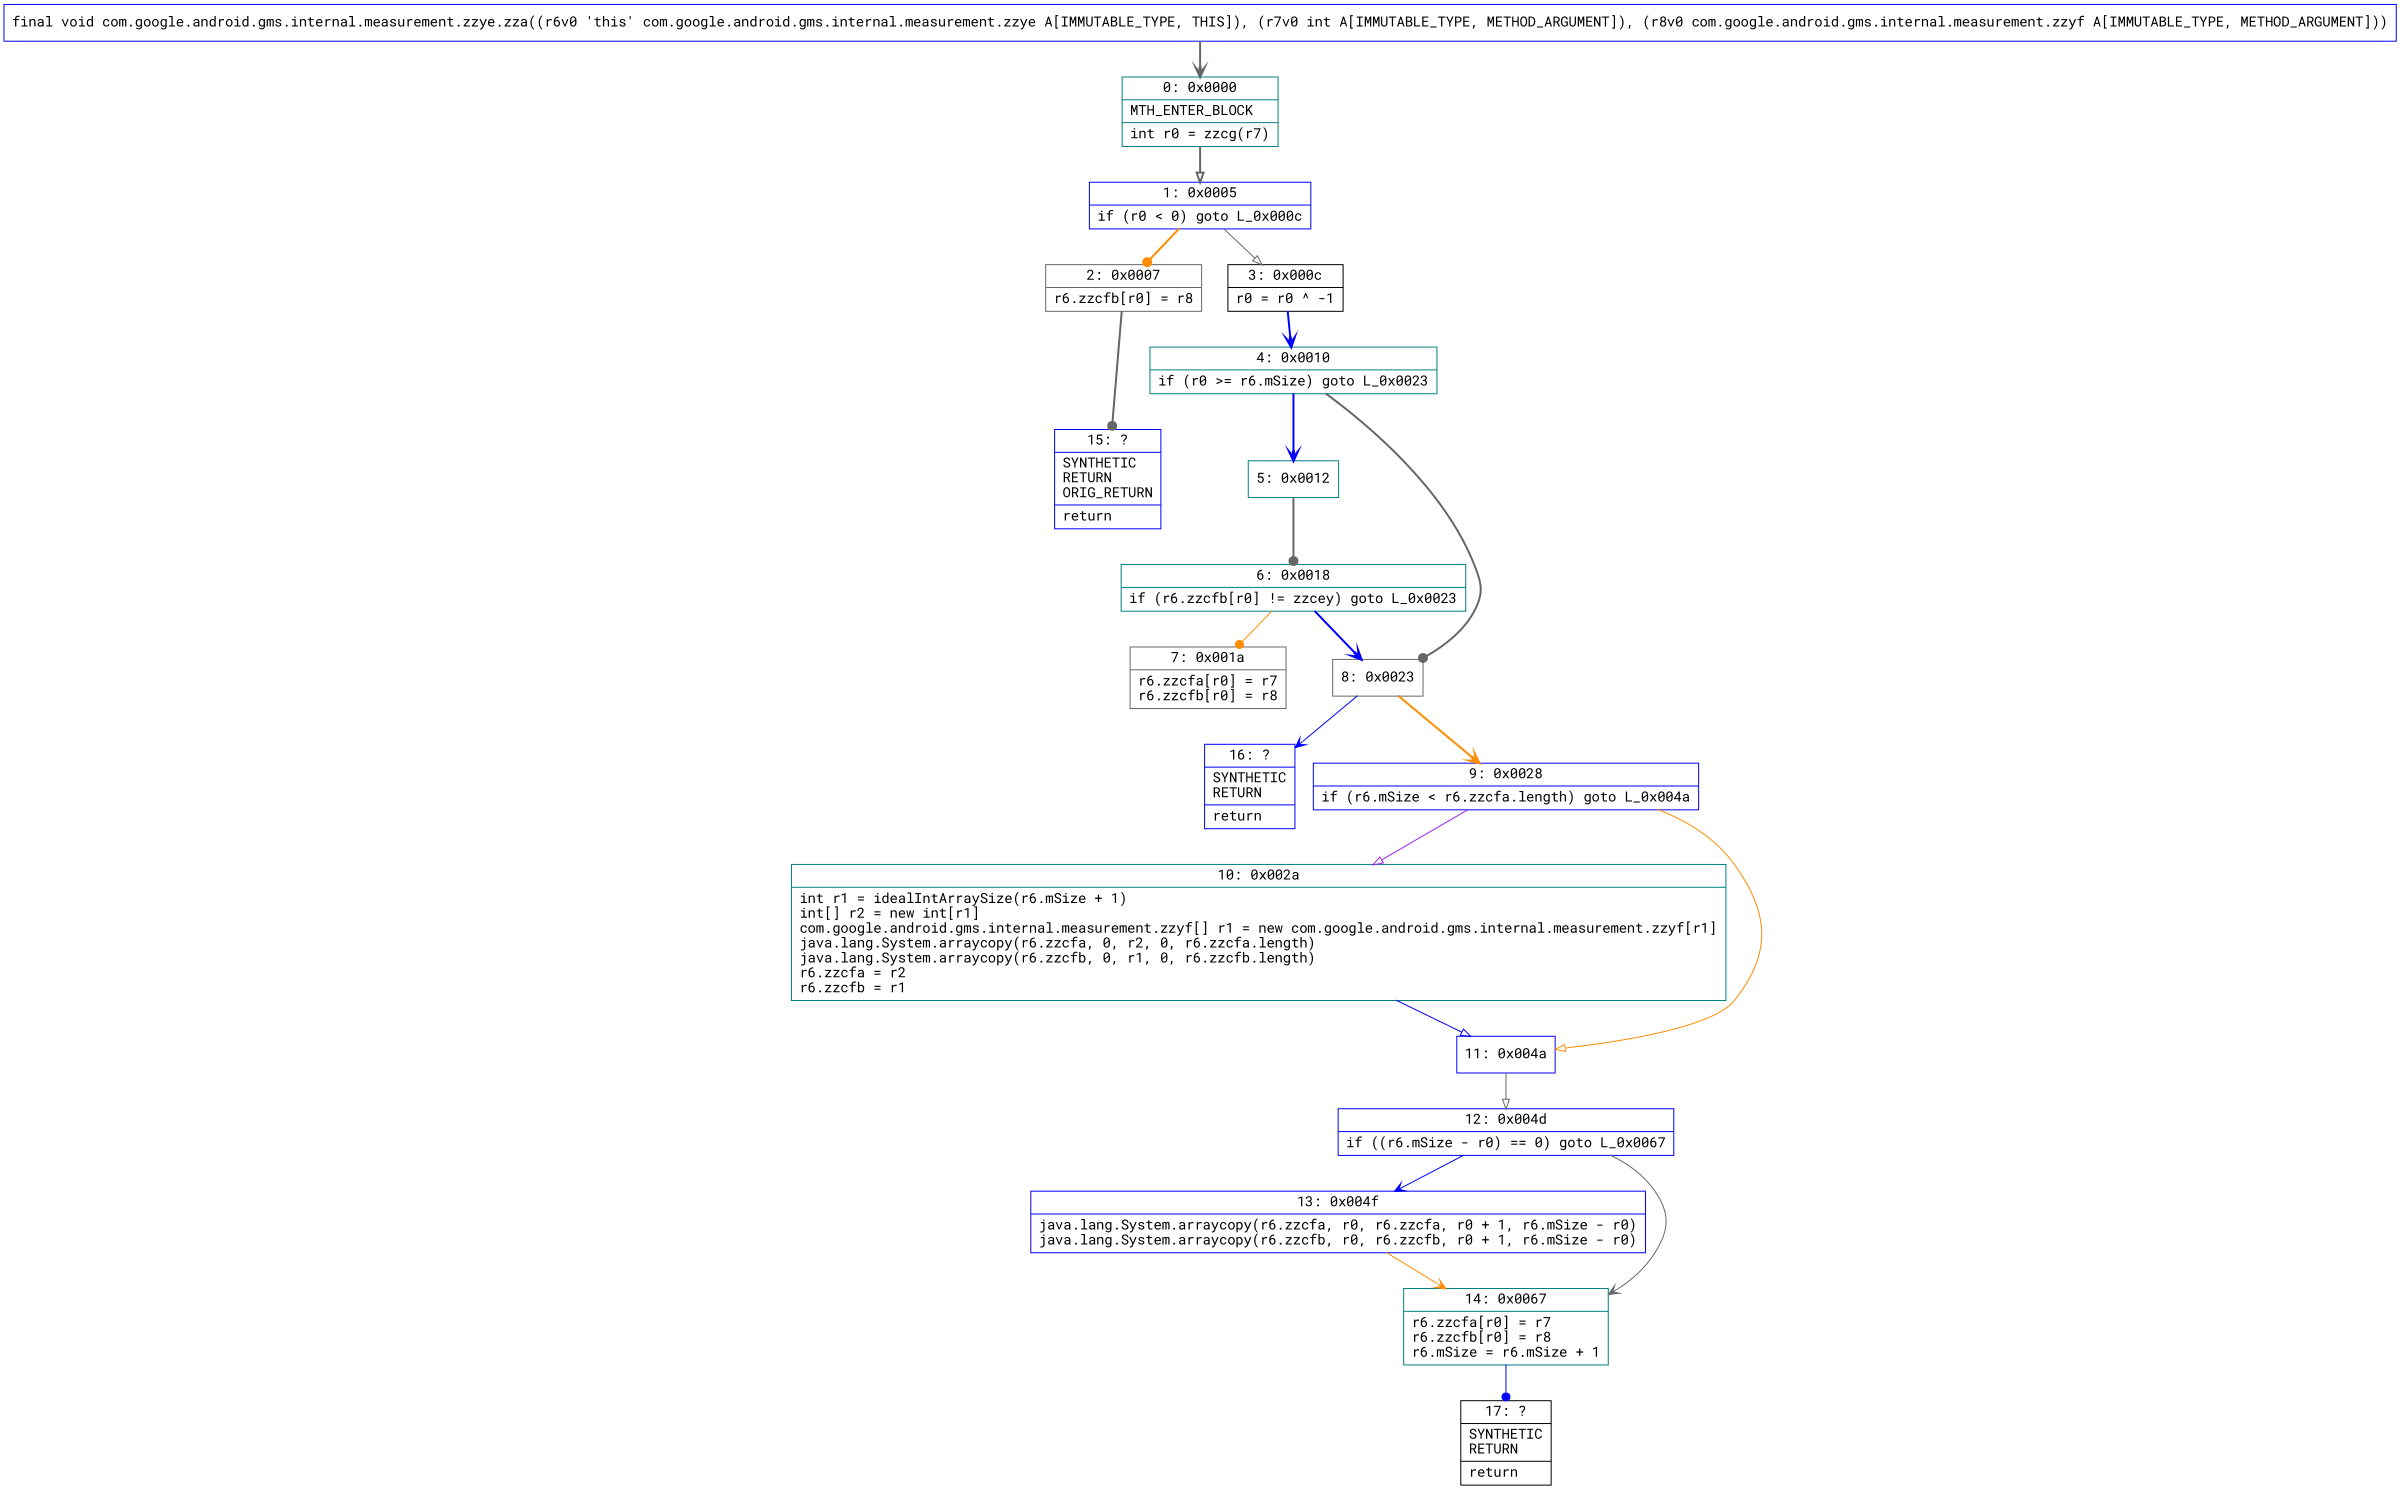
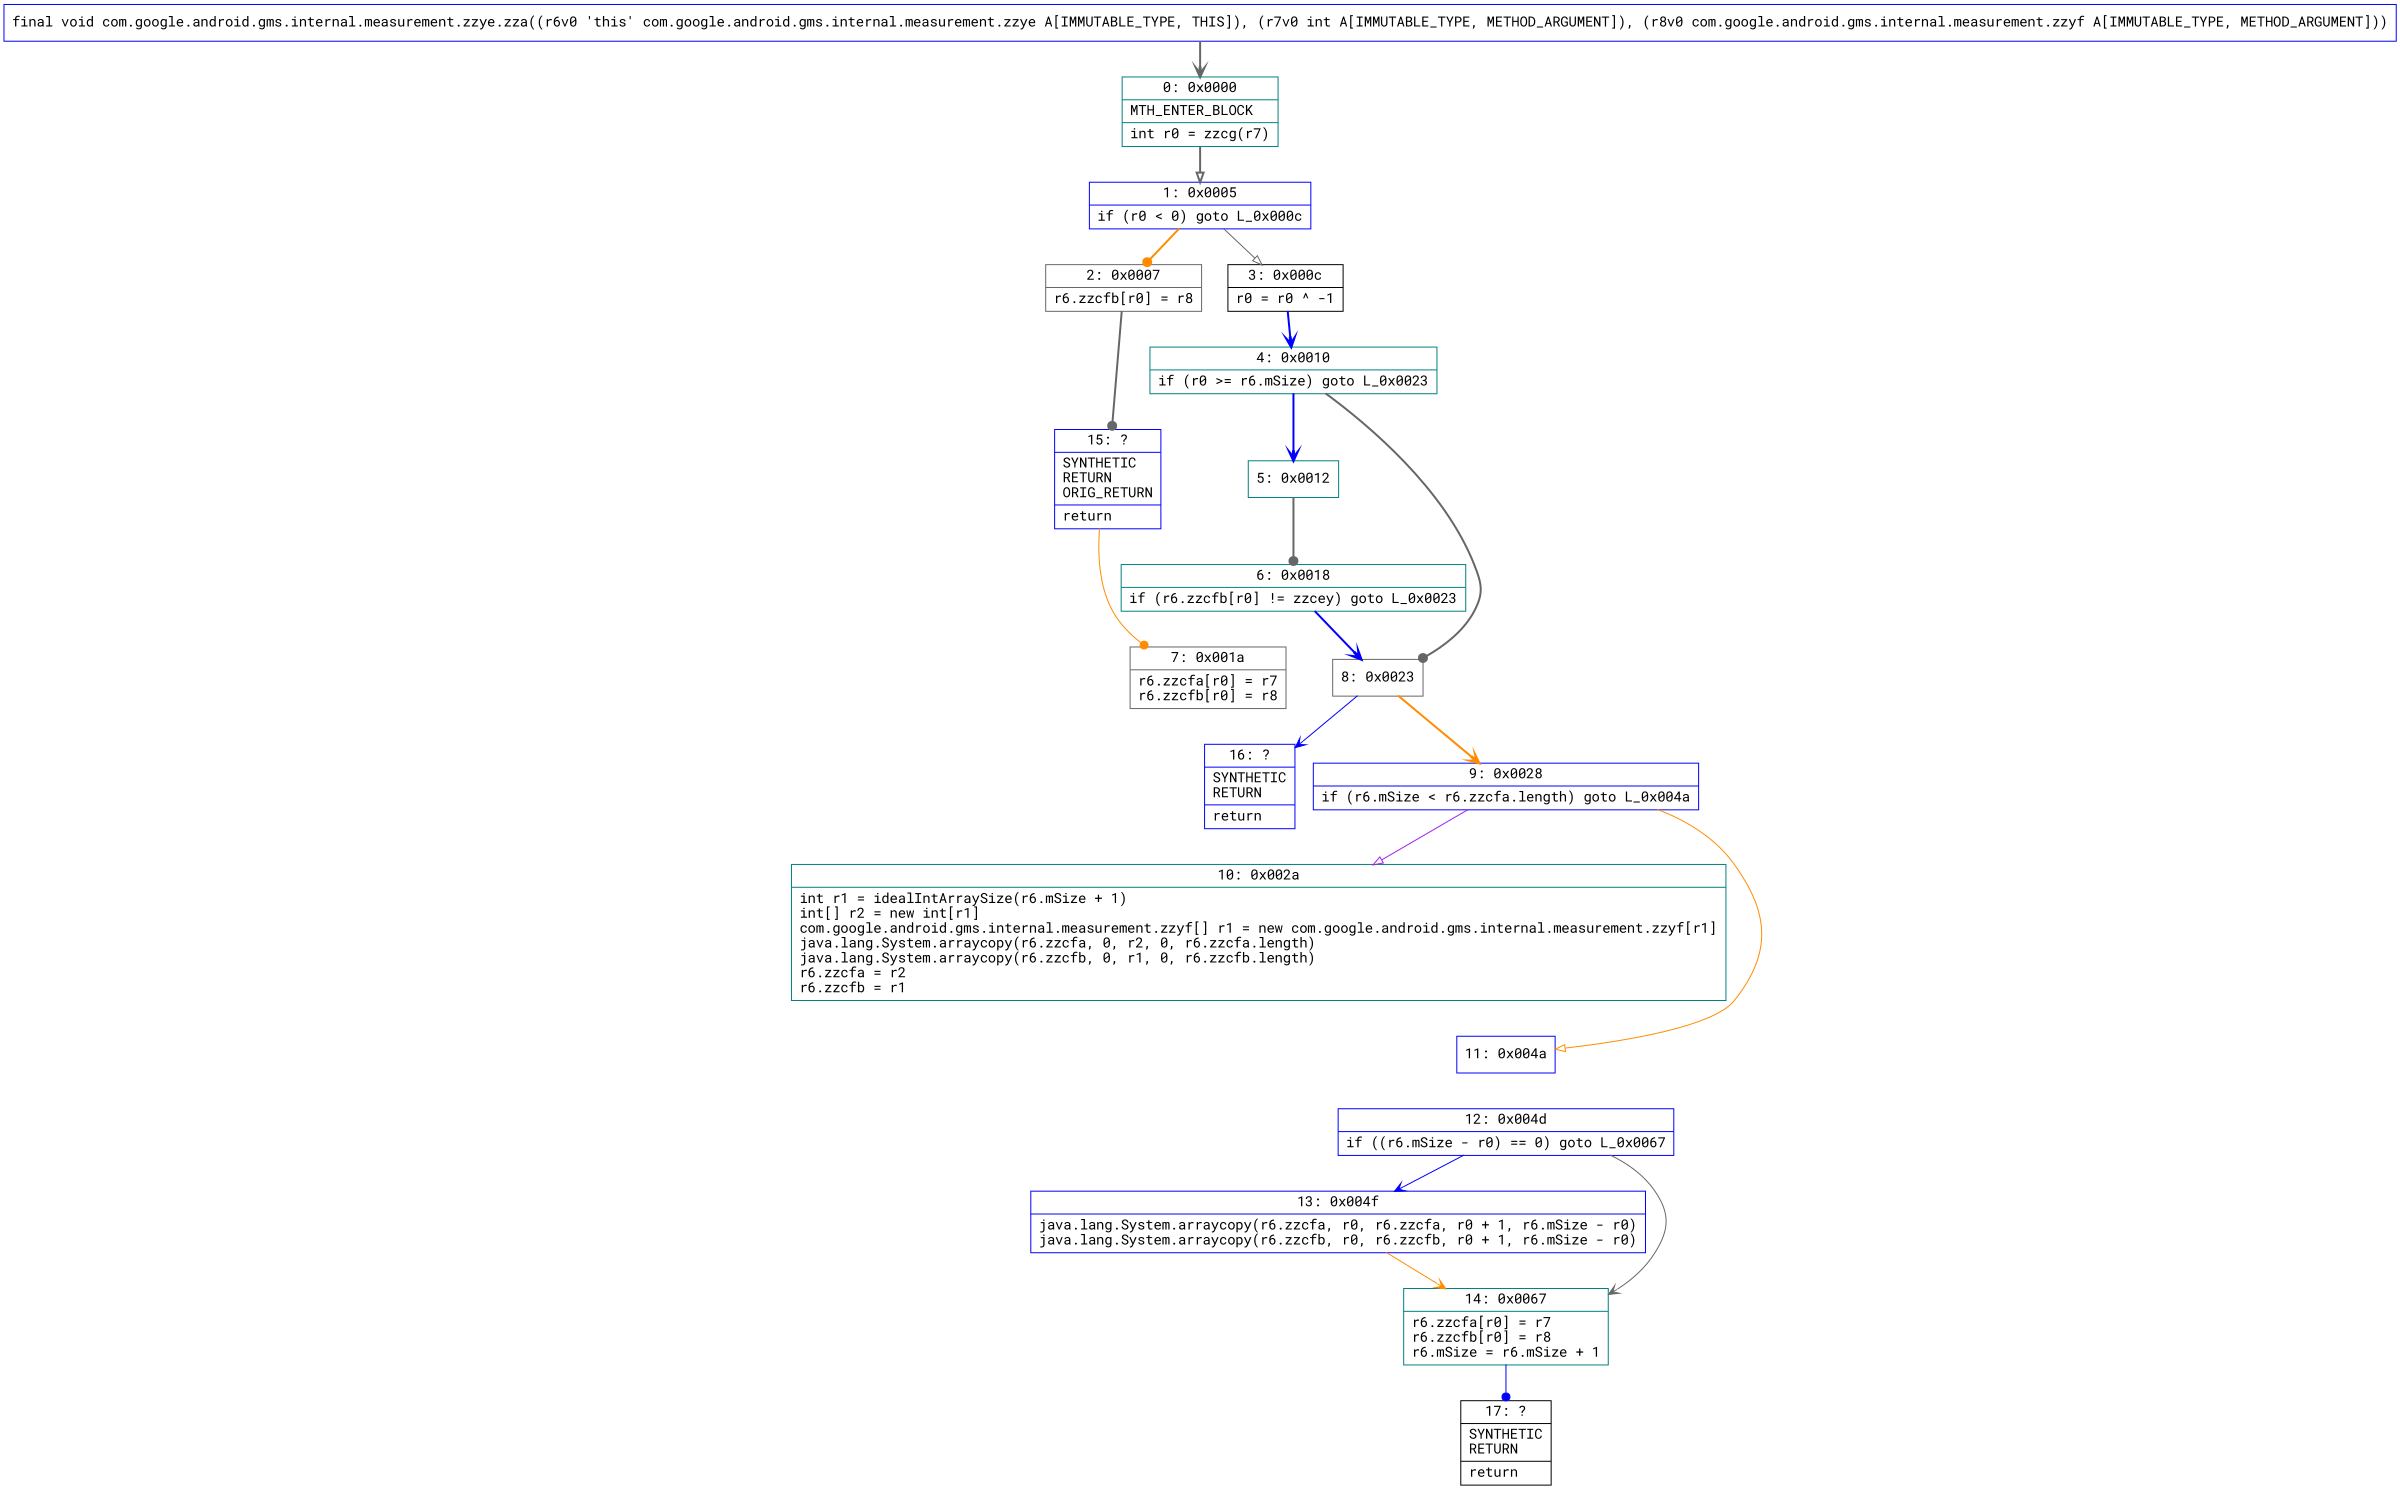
(1257, 626) -> (1105, 591)
(1429, 1016) -> none
(1506, 1086) -> none
